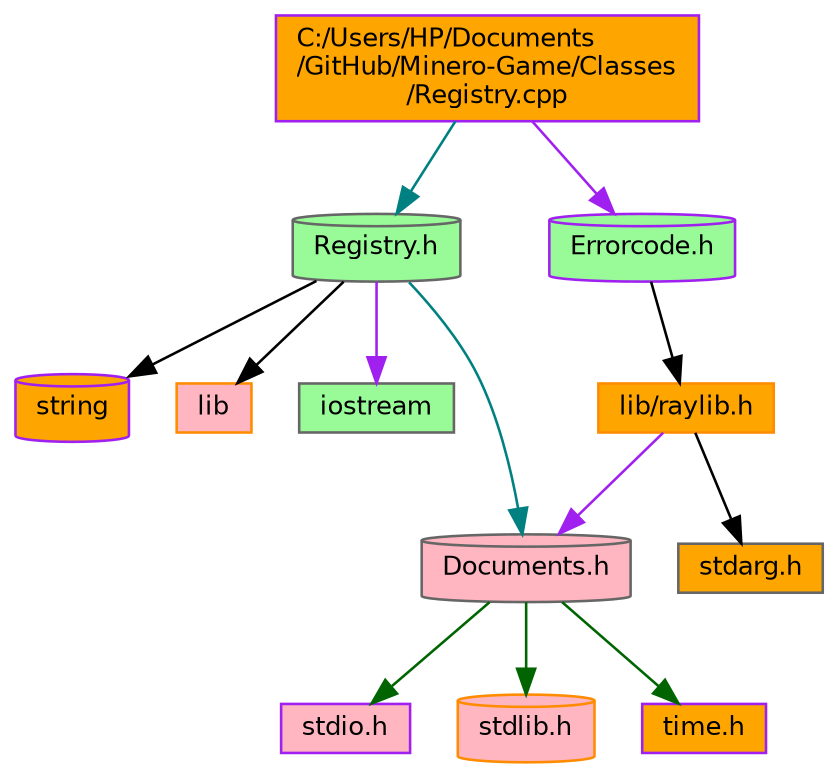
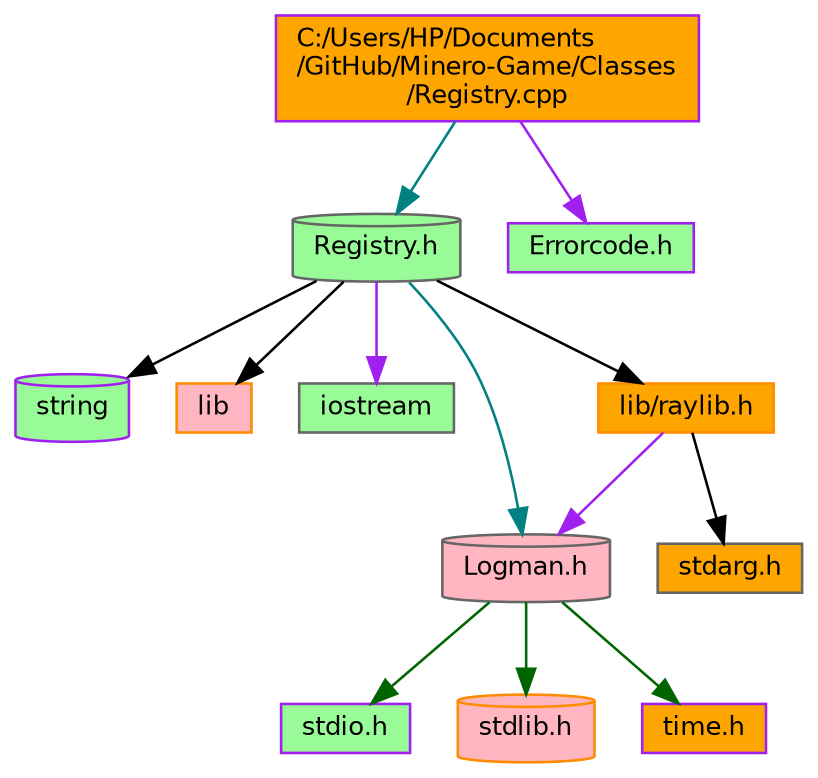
(642, 248) -> (601, 248)
(662, 320) -> (528, 326)
(72, 408) -> (72, 408)
(526, 568) -> (526, 568)
(346, 728) -> (346, 728)
